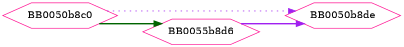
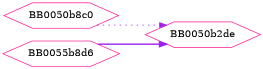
(343, 16) -> (203, 35)
(127, 24) -> none
